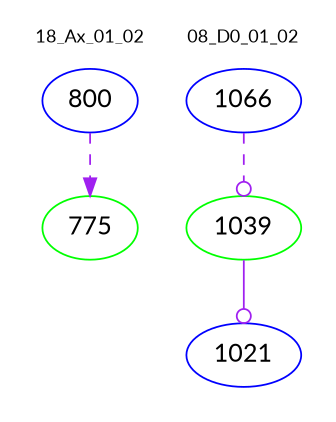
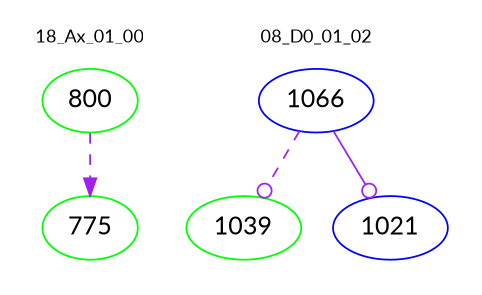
(90, 38) -> (90, 38)
(90, 101) -> (90, 101)
(244, 285) -> (349, 158)
